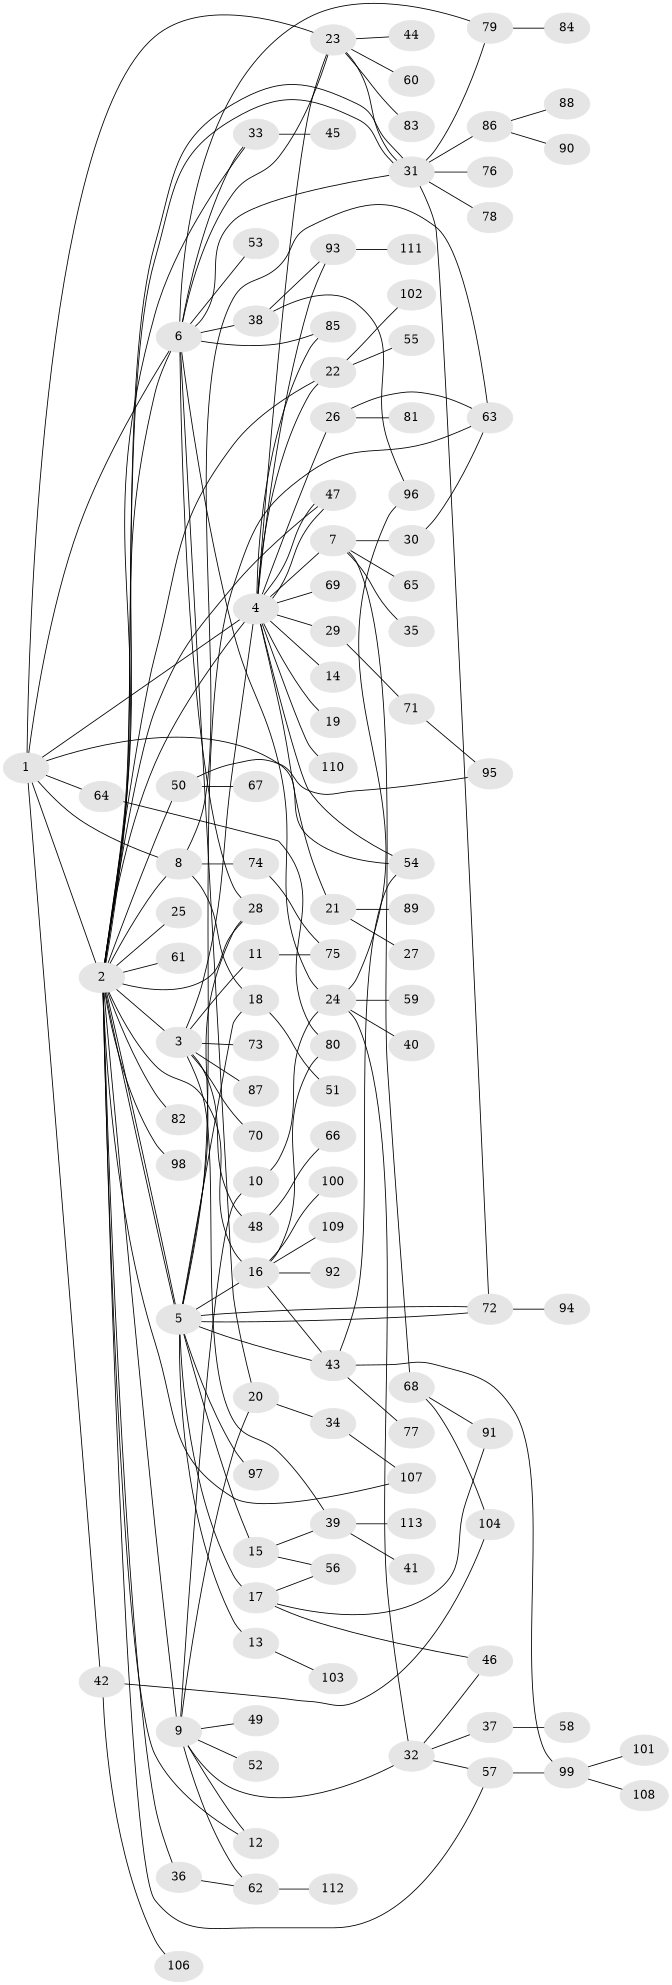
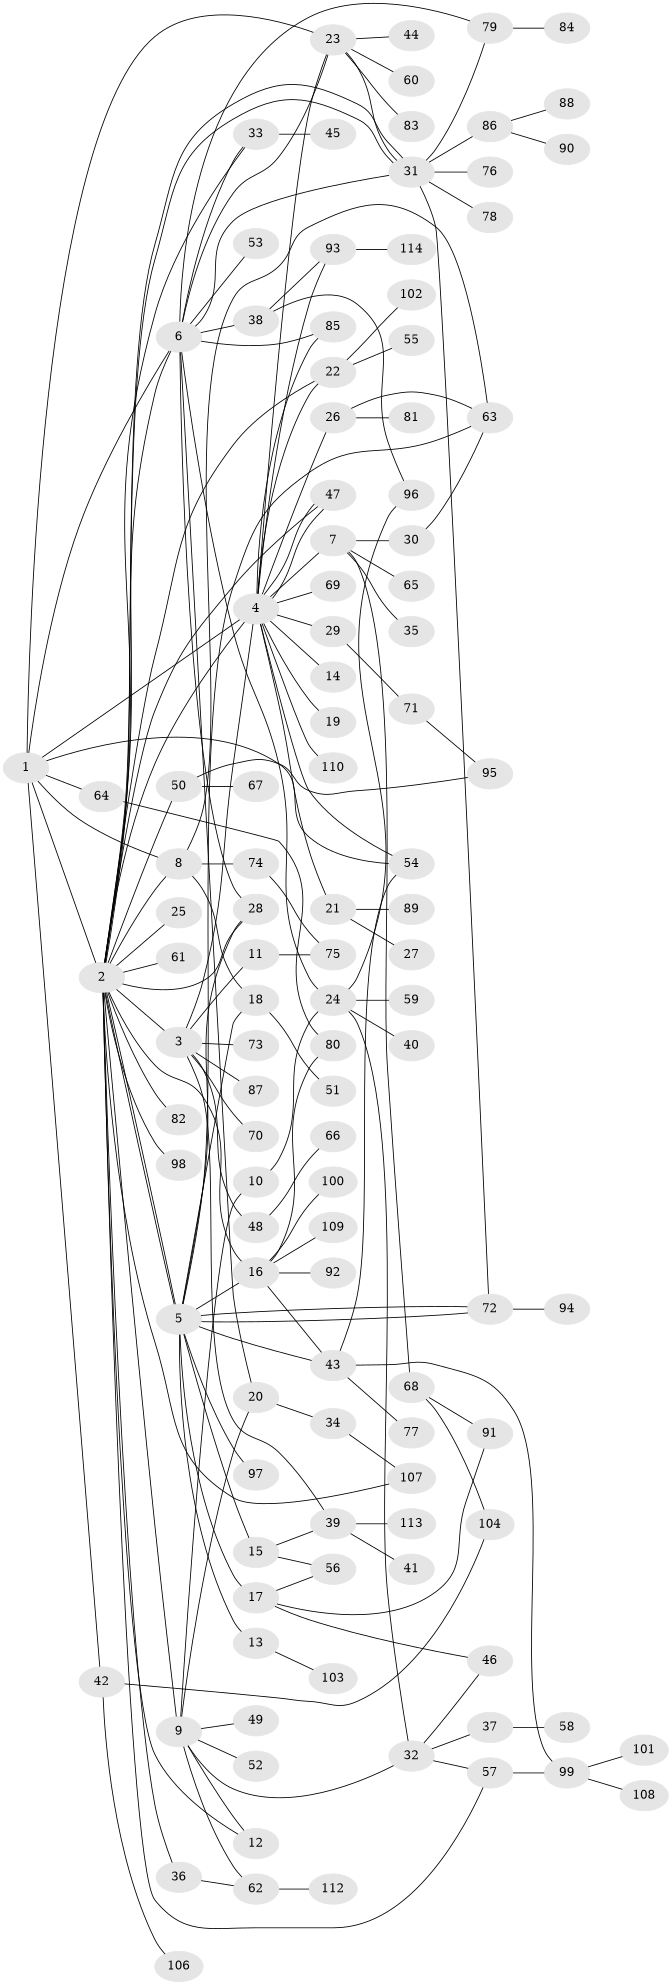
(412, 249) -> (412, 249)
